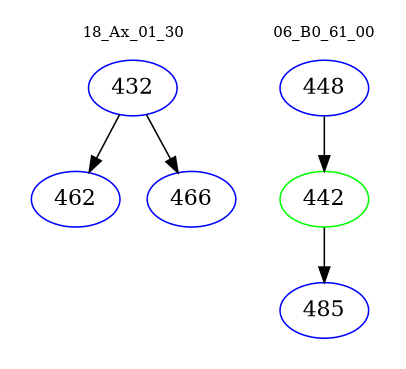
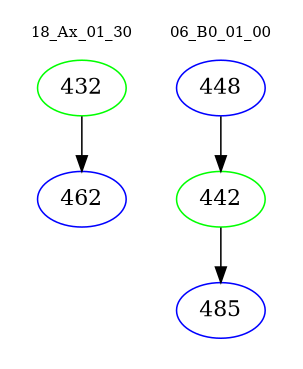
(324, 33) -> (221, 33)
(133, 88) -> (82, 88)
(192, 199) -> none
